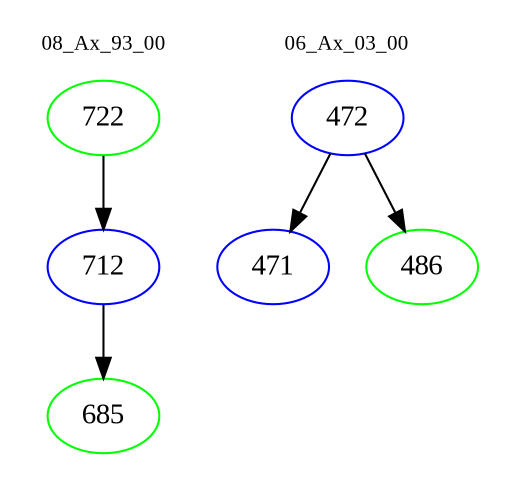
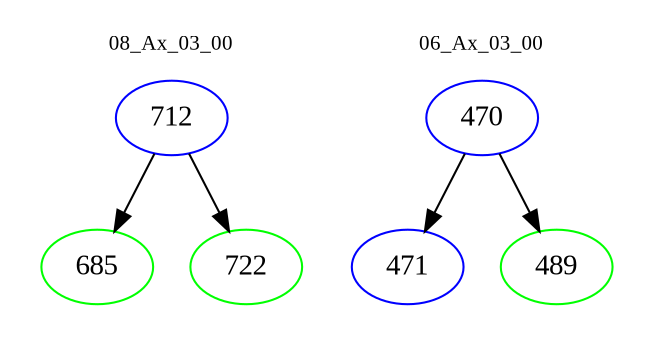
(105, 44) -> (172, 44)
(348, 118) -> (482, 118)
(103, 182) -> (204, 183)
(422, 267) -> (557, 267)
